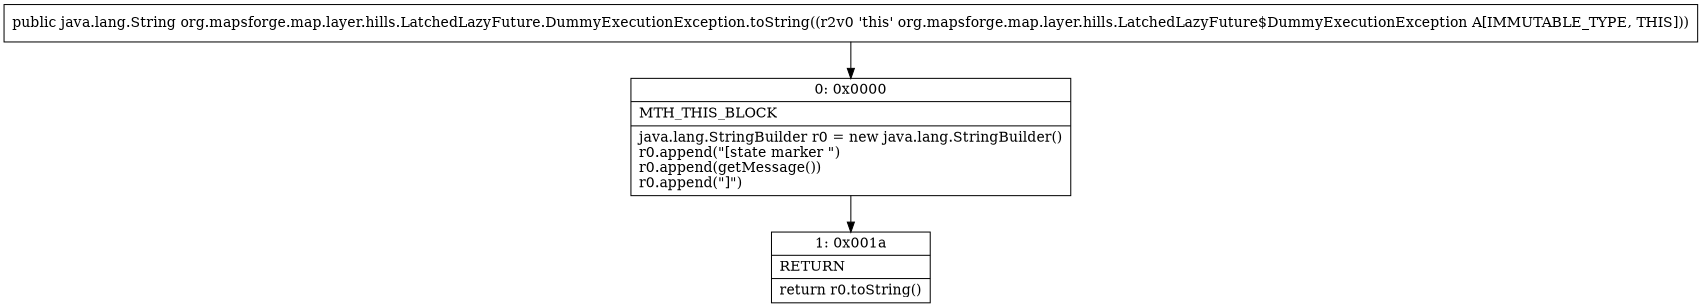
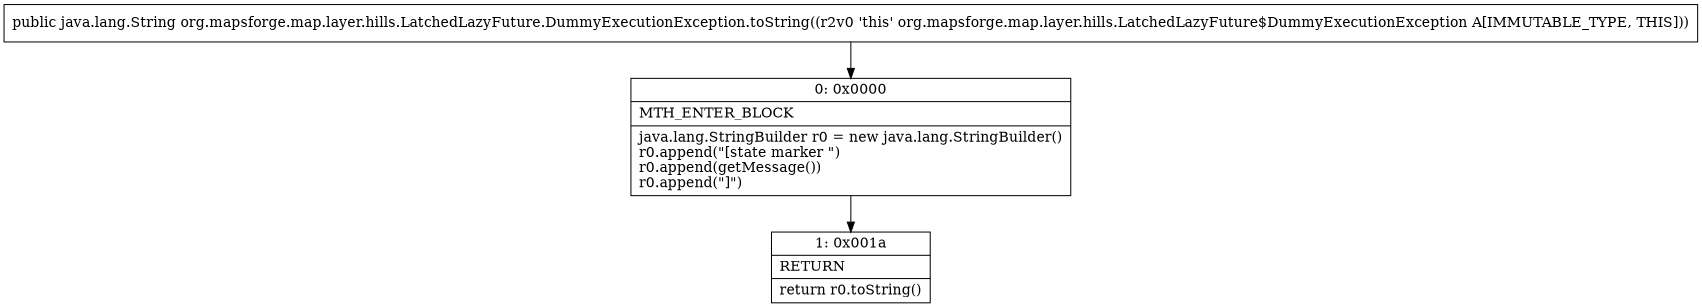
(708, 113) -> (717, 113)
